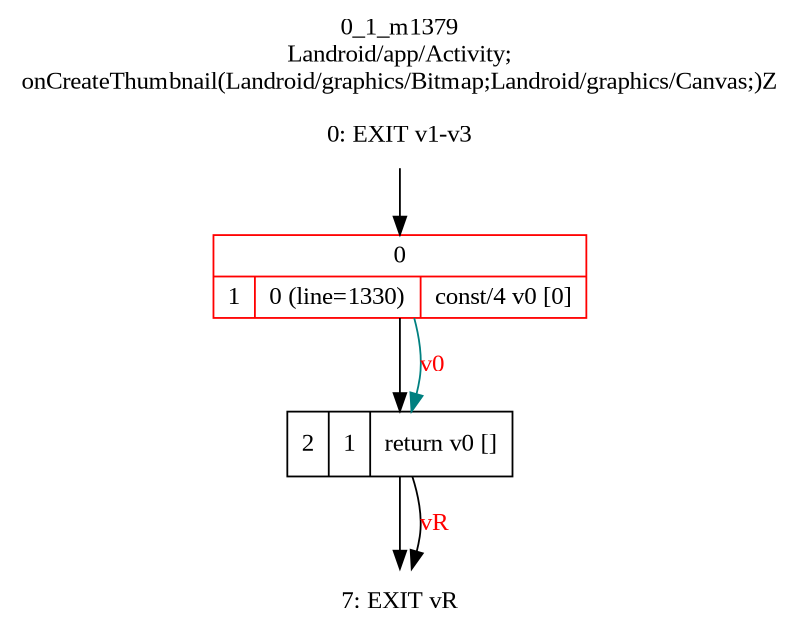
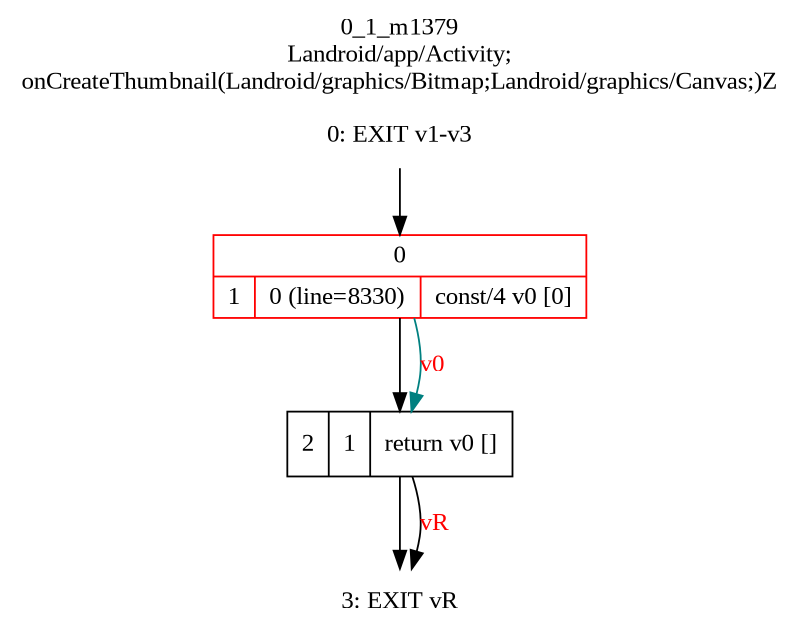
(338, 296) -> (338, 296)
(400, 602) -> (400, 602)
